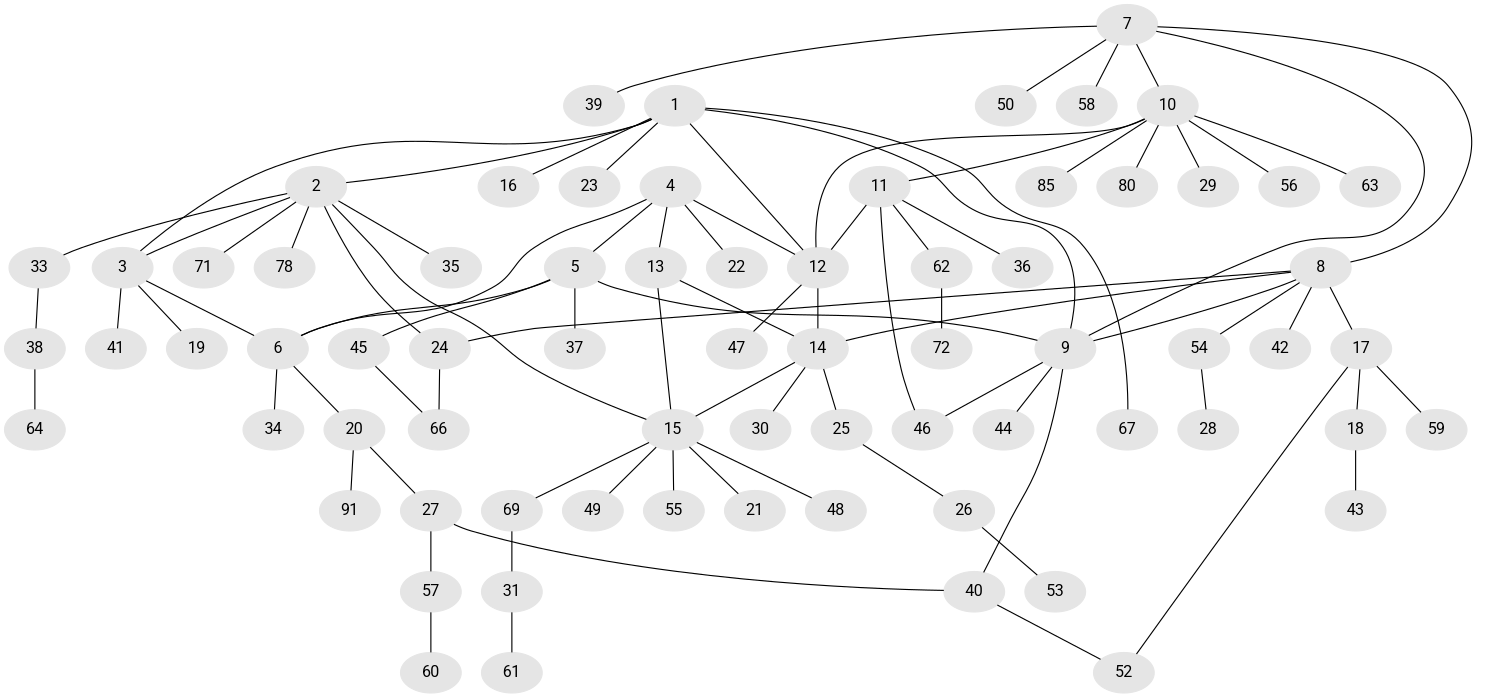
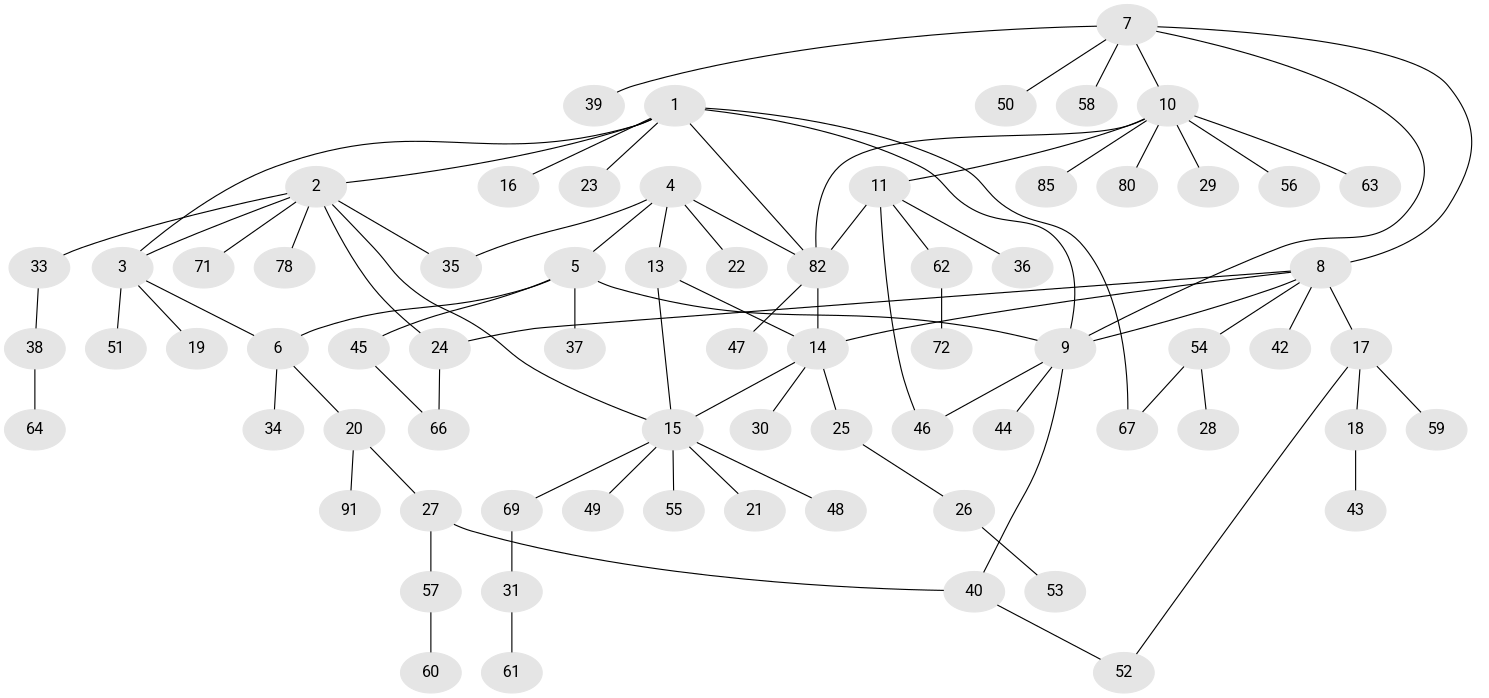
(818, 268) -> (818, 268)
(484, 291) -> (562, 228)
(116, 349) -> (116, 349)
none -> (1163, 389)
